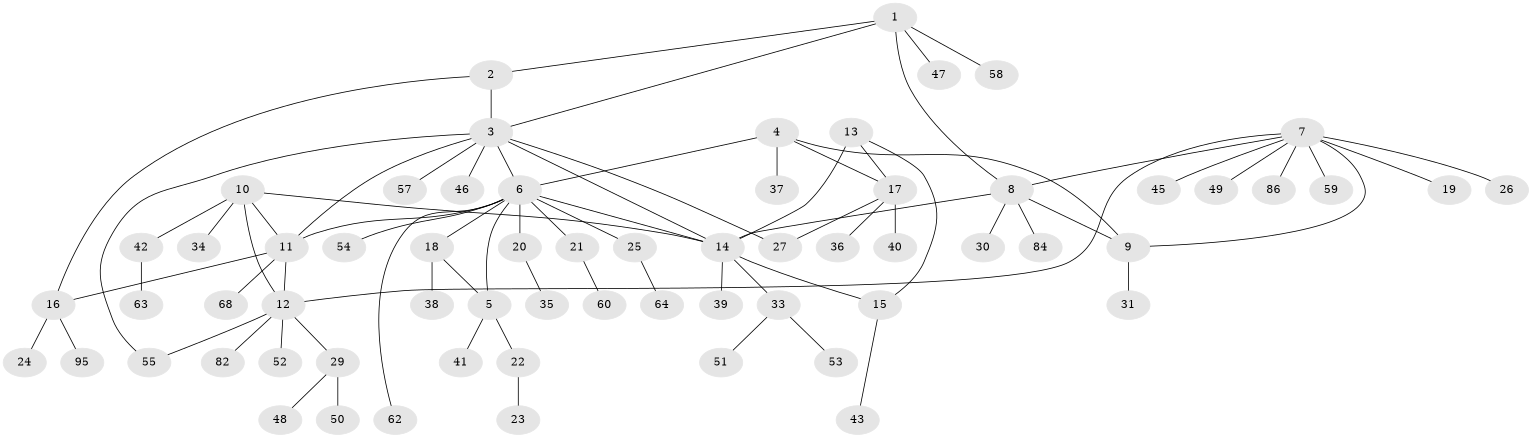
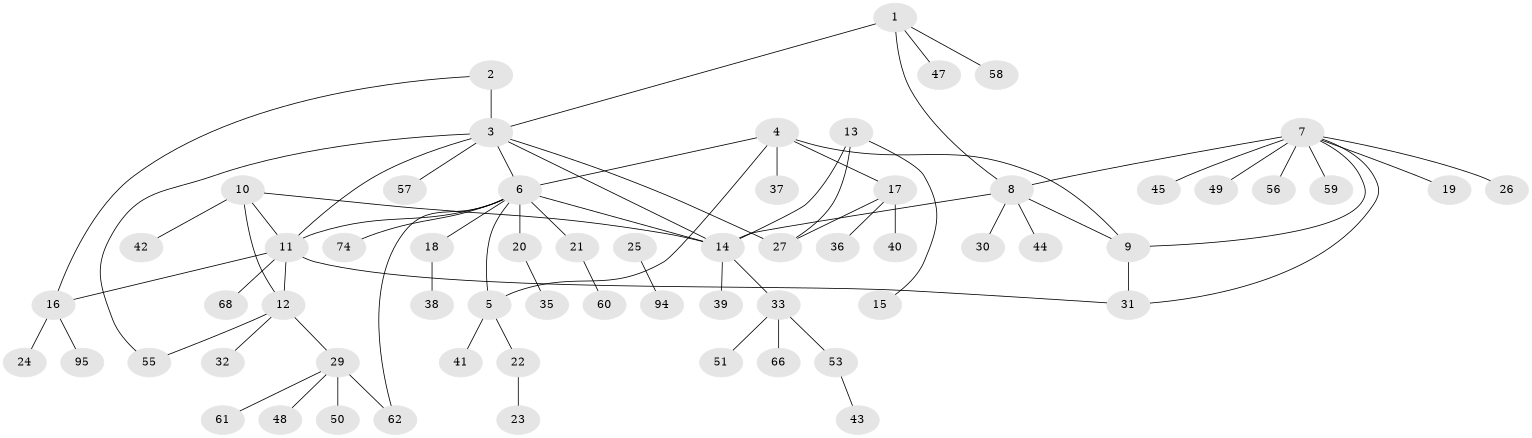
(693, 46) -> none
(873, 161) -> (835, 200)
(462, 190) -> none
(1274, 190) -> (1274, 190)
(569, 215) -> none
(199, 248) -> none
(344, 248) -> (344, 248)
(1041, 248) -> (1041, 248)
(461, 276) -> (660, 263)
(800, 279) -> none
(847, 285) -> (1316, 256)
none -> (704, 287)
(141, 305) -> none
(662, 305) -> (662, 305)
(223, 363) -> (223, 363)
(280, 363) -> none
none -> (779, 363)
(869, 363) -> (847, 391)
none -> (366, 391)
none -> (223, 420)
